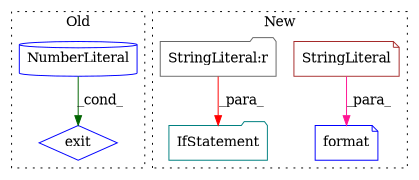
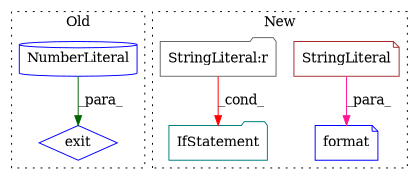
(100, 101) -> (100, 101)
(241, 101) -> (241, 101)
